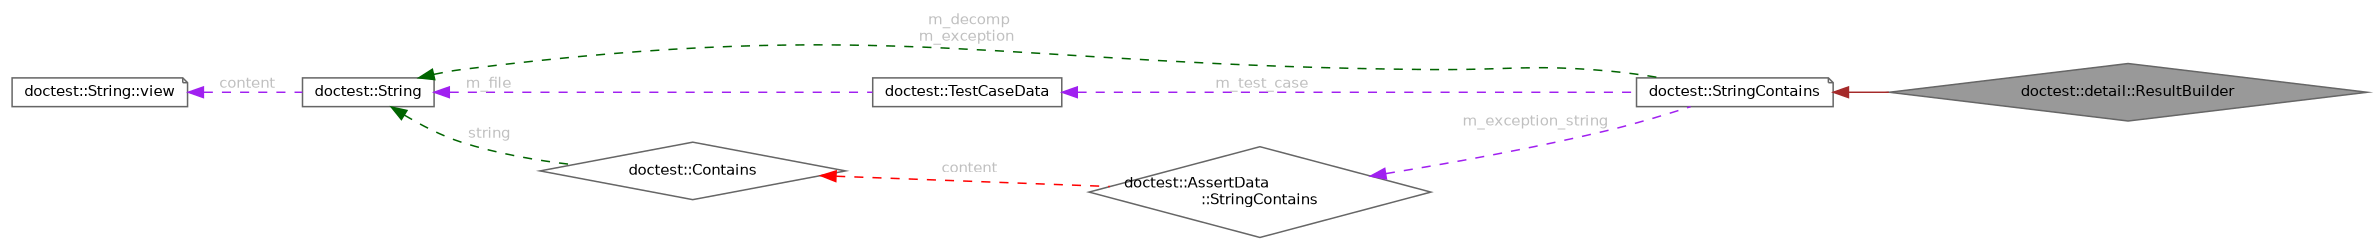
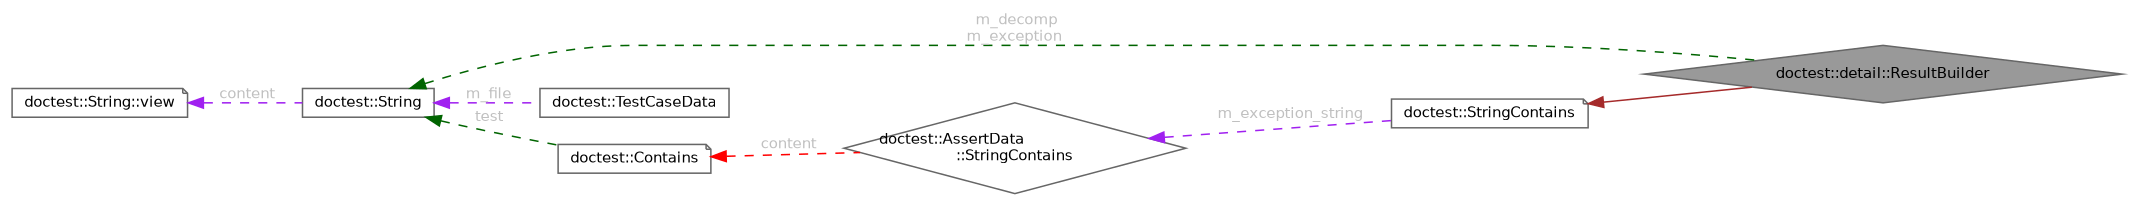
(1047, 54) -> (1090, 45)
(1357, 92) -> none
(487, 134) -> (487, 117)
(693, 171) -> (634, 159)
